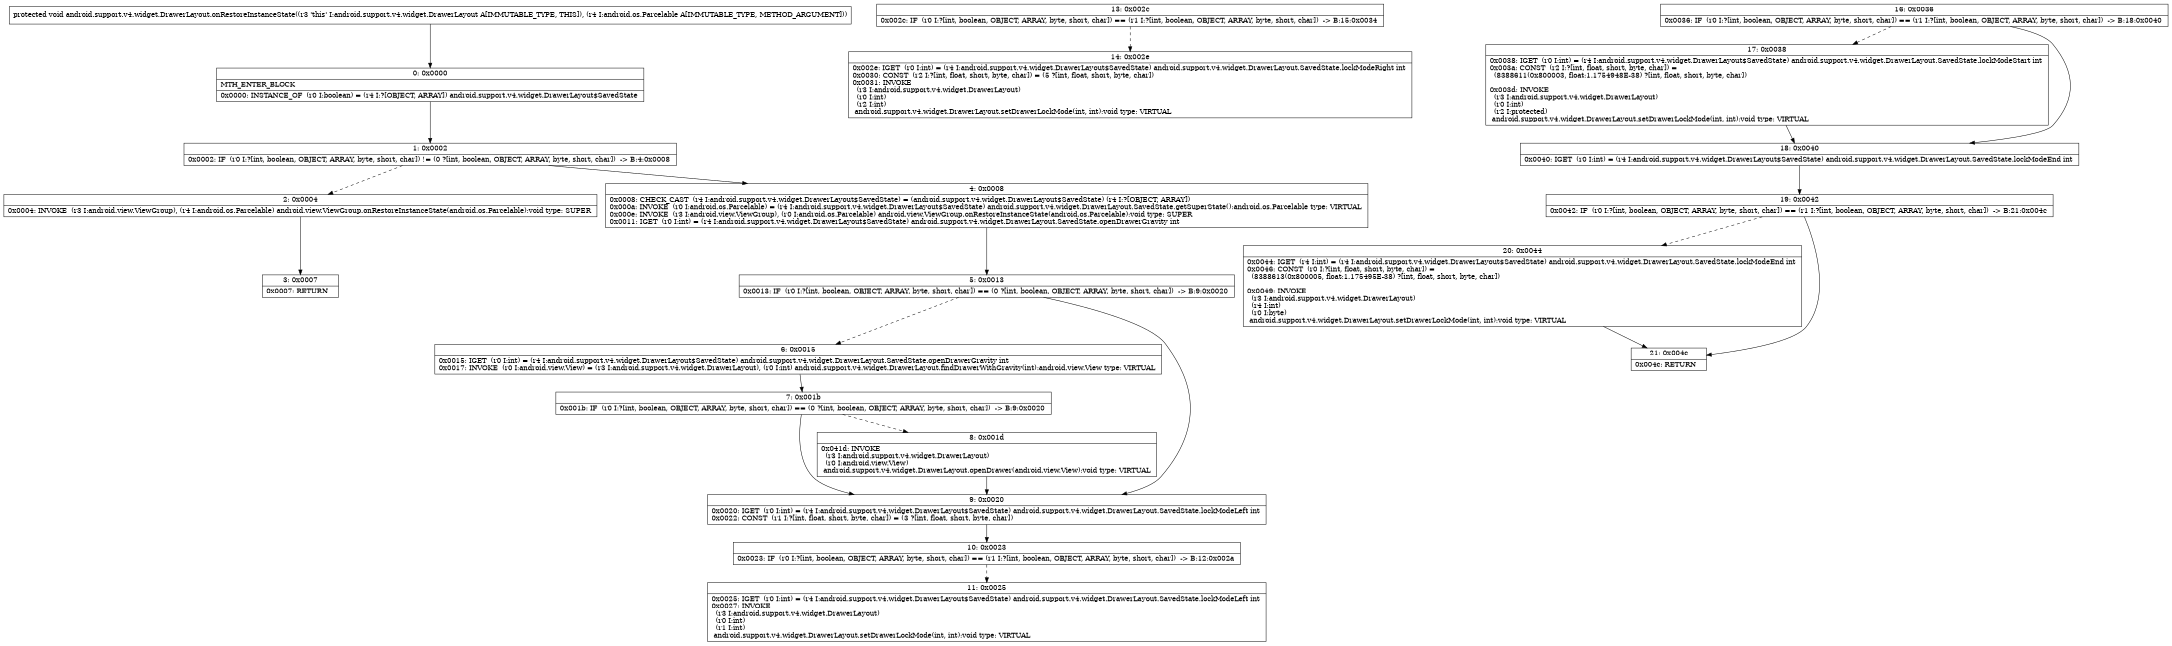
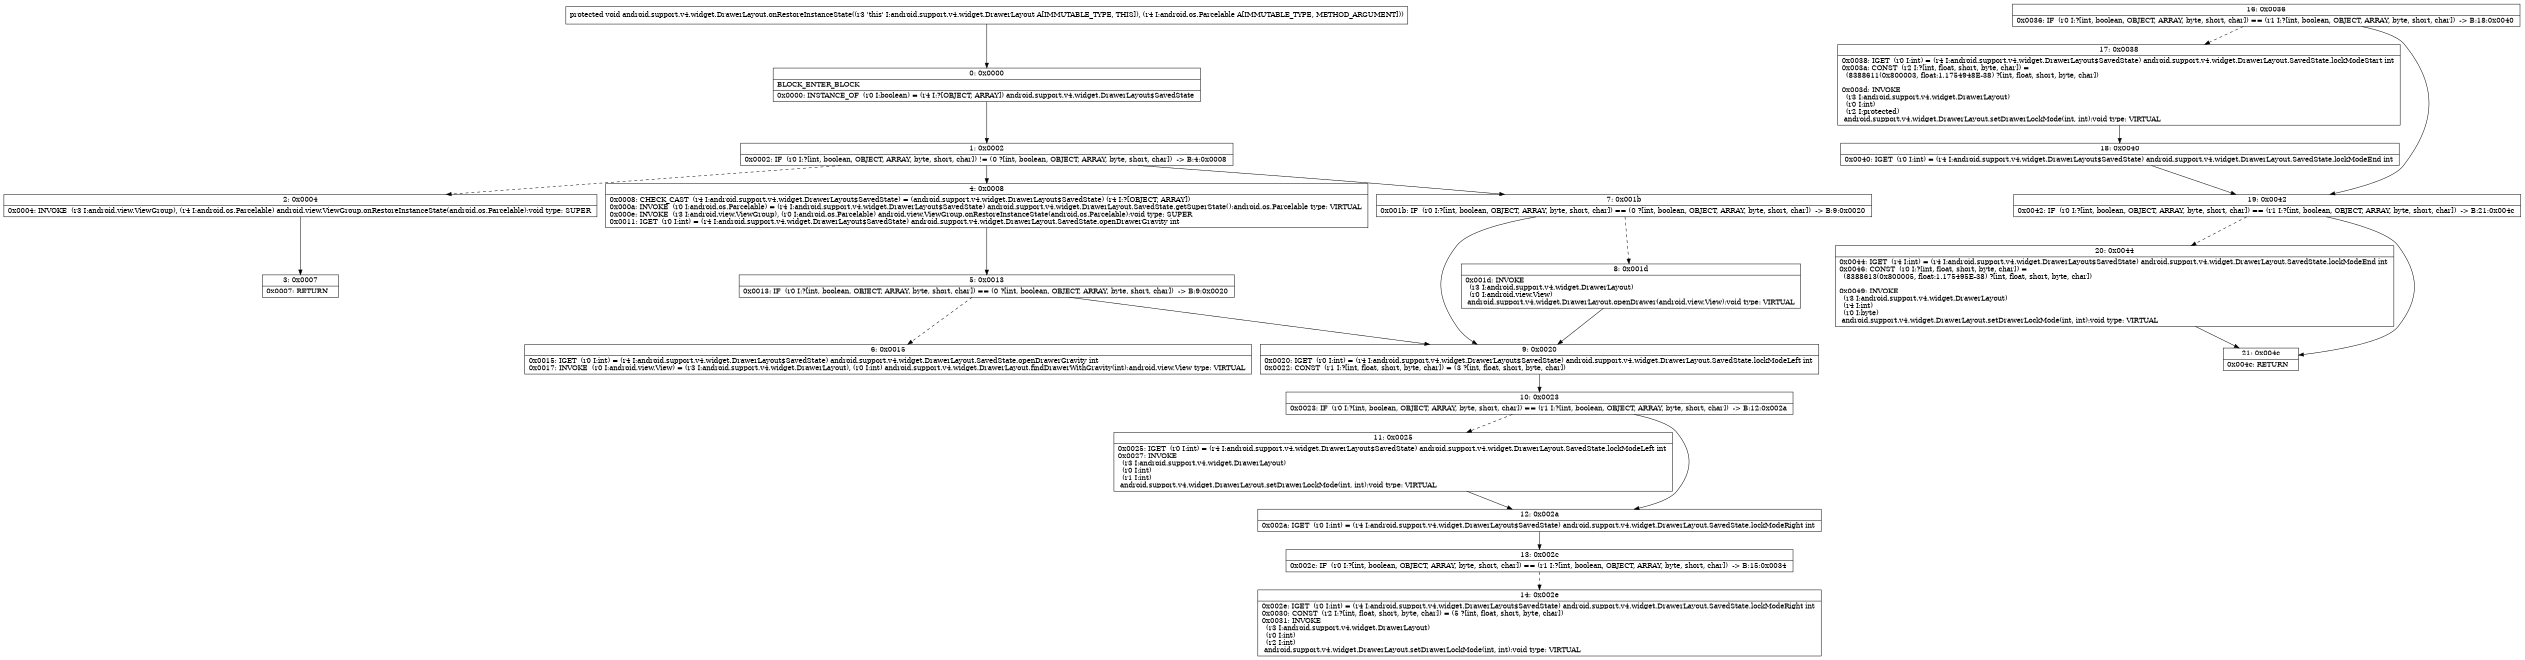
(258, 85) -> (818, 85)
(2067, 102) -> (2427, 119)
(801, 381) -> (1319, 179)
(853, 449) -> (1497, 280)
none -> (1540, 520)
